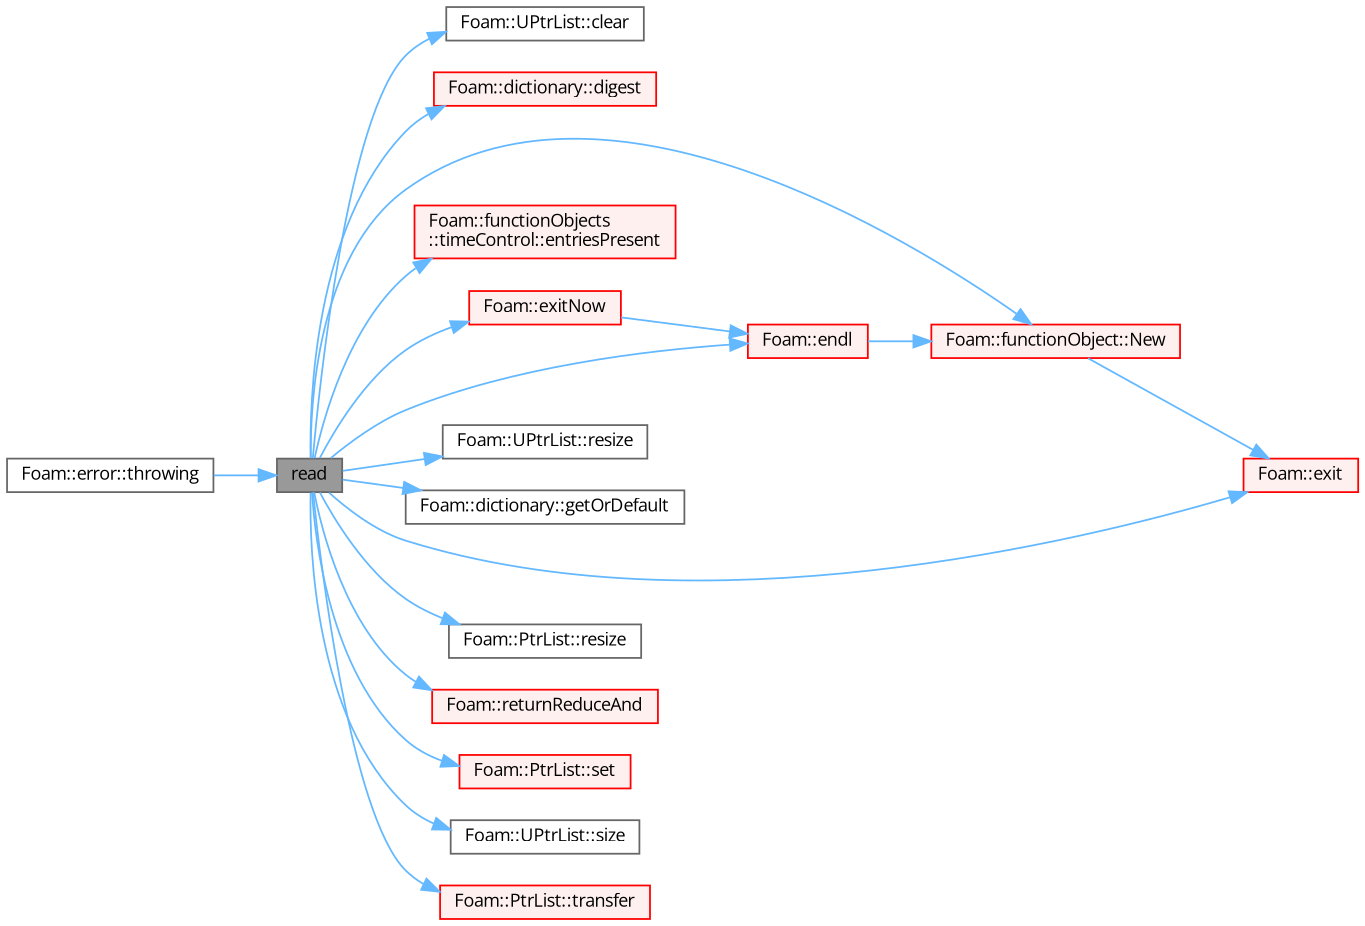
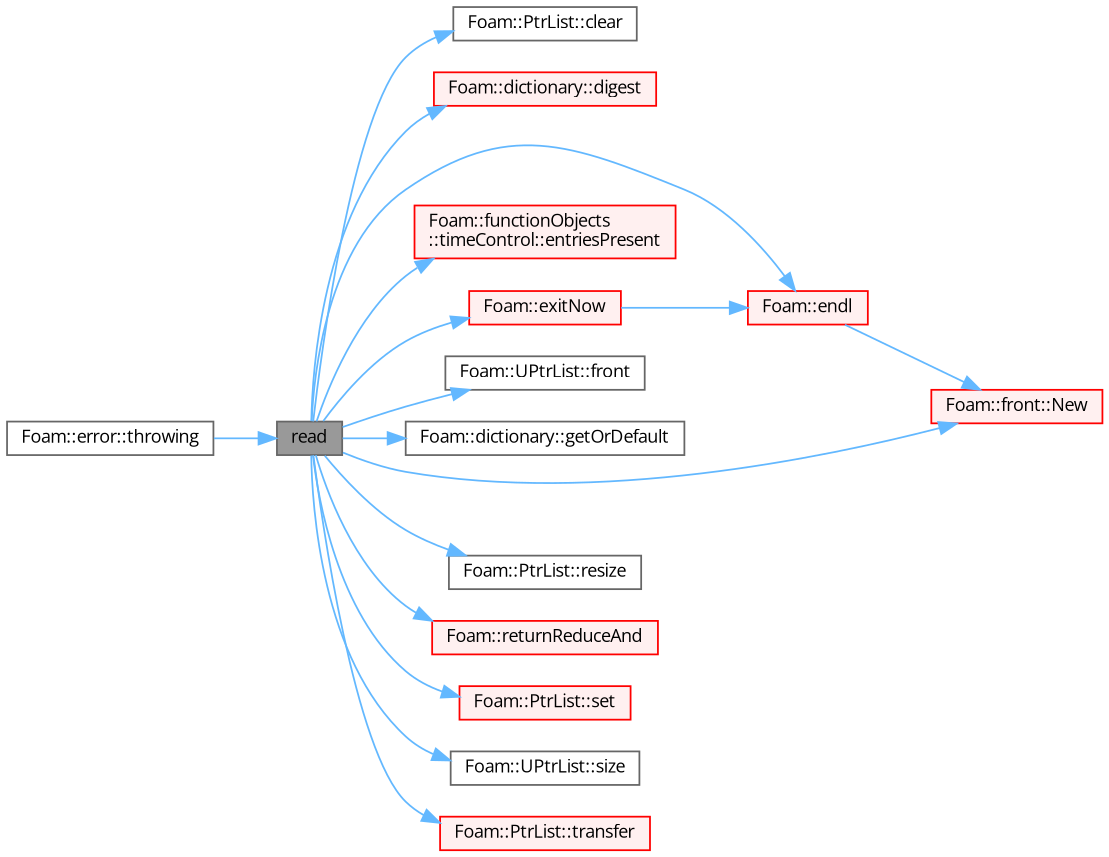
(545, 24) -> (545, 24)
(1056, 341) -> (1017, 407)
(545, 442) -> (545, 373)
(1301, 475) -> none
